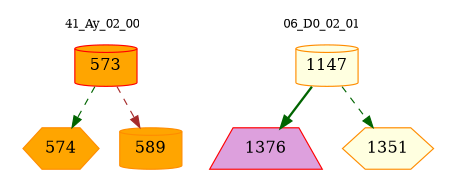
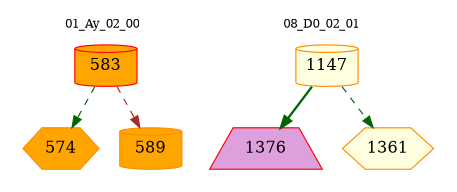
(102, 25) -> (102, 25)
(322, 25) -> (322, 25)
(106, 66) -> (106, 66)
(388, 149) -> (388, 149)
